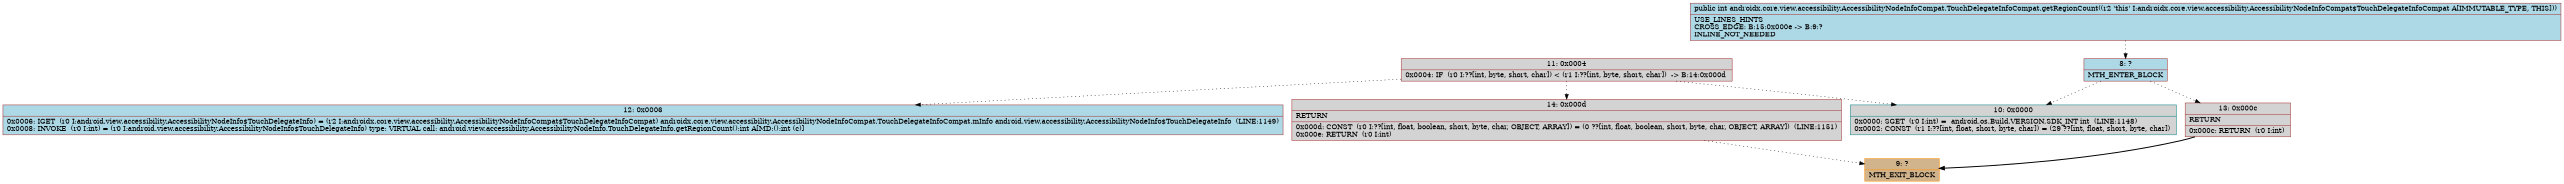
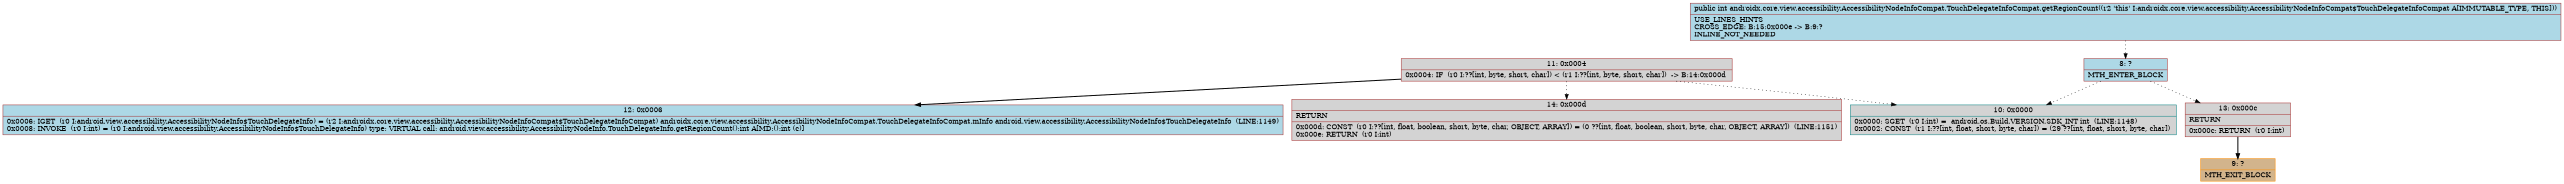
(1161, 92) -> (1161, 92)
(1782, 152) -> none
